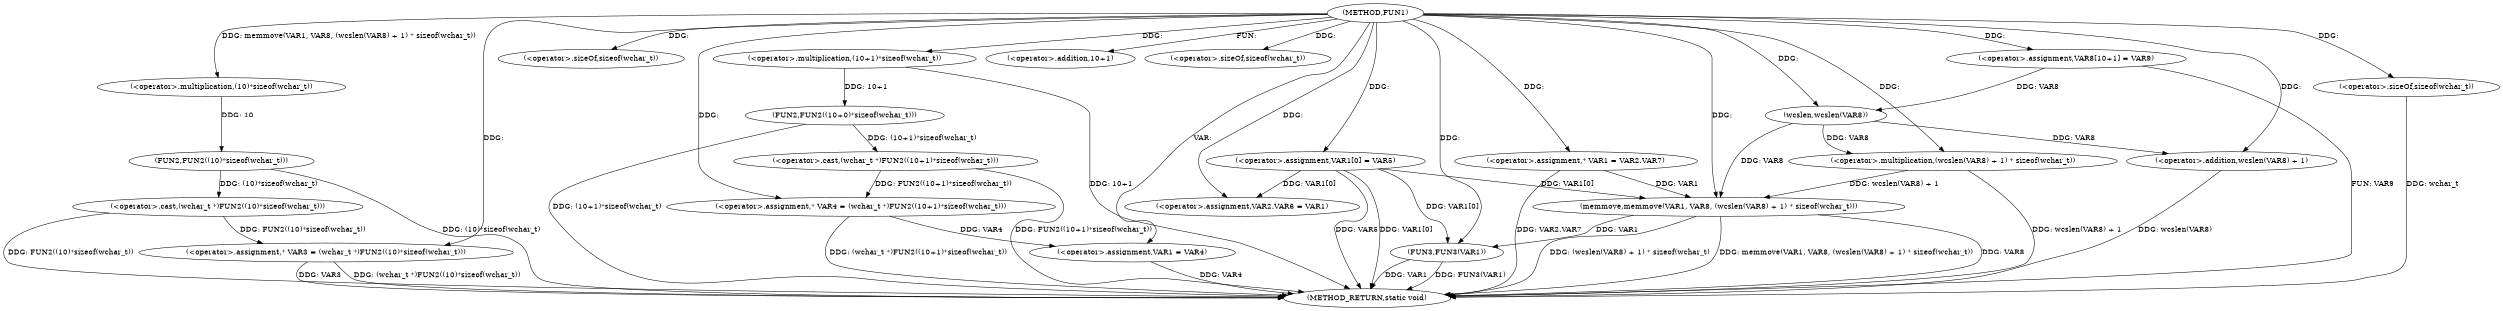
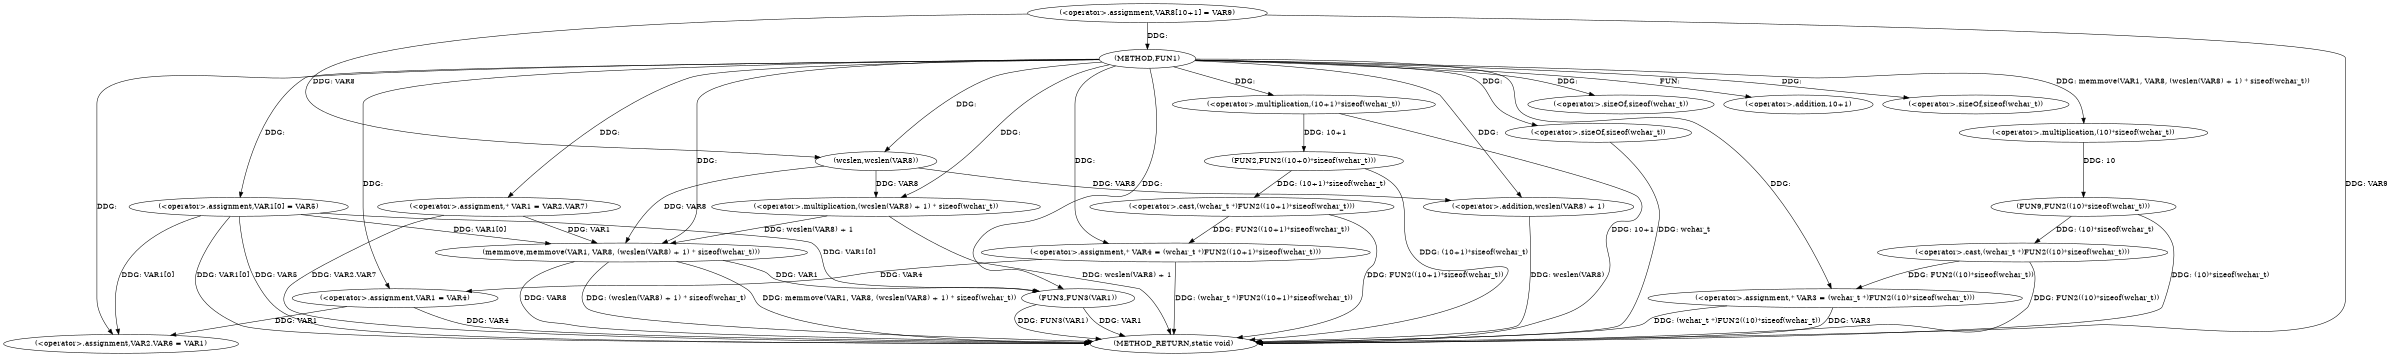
(1787, 23) -> (1147, 33)
(1204, 138) -> (374, 184)
(222, 161) -> (2084, 207)
(2373, 184) -> (2367, 184)
none -> (261, 321)
